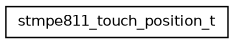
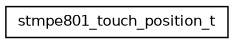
(117, 22) -> (117, 22)
